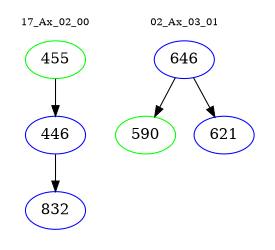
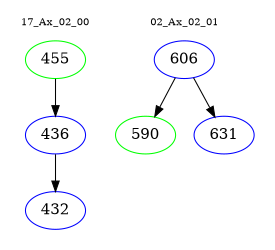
(185, 23) -> (185, 23)
(184, 60) -> (184, 60)
(56, 135) -> (56, 135)
(224, 135) -> (224, 135)
(56, 210) -> (56, 210)
